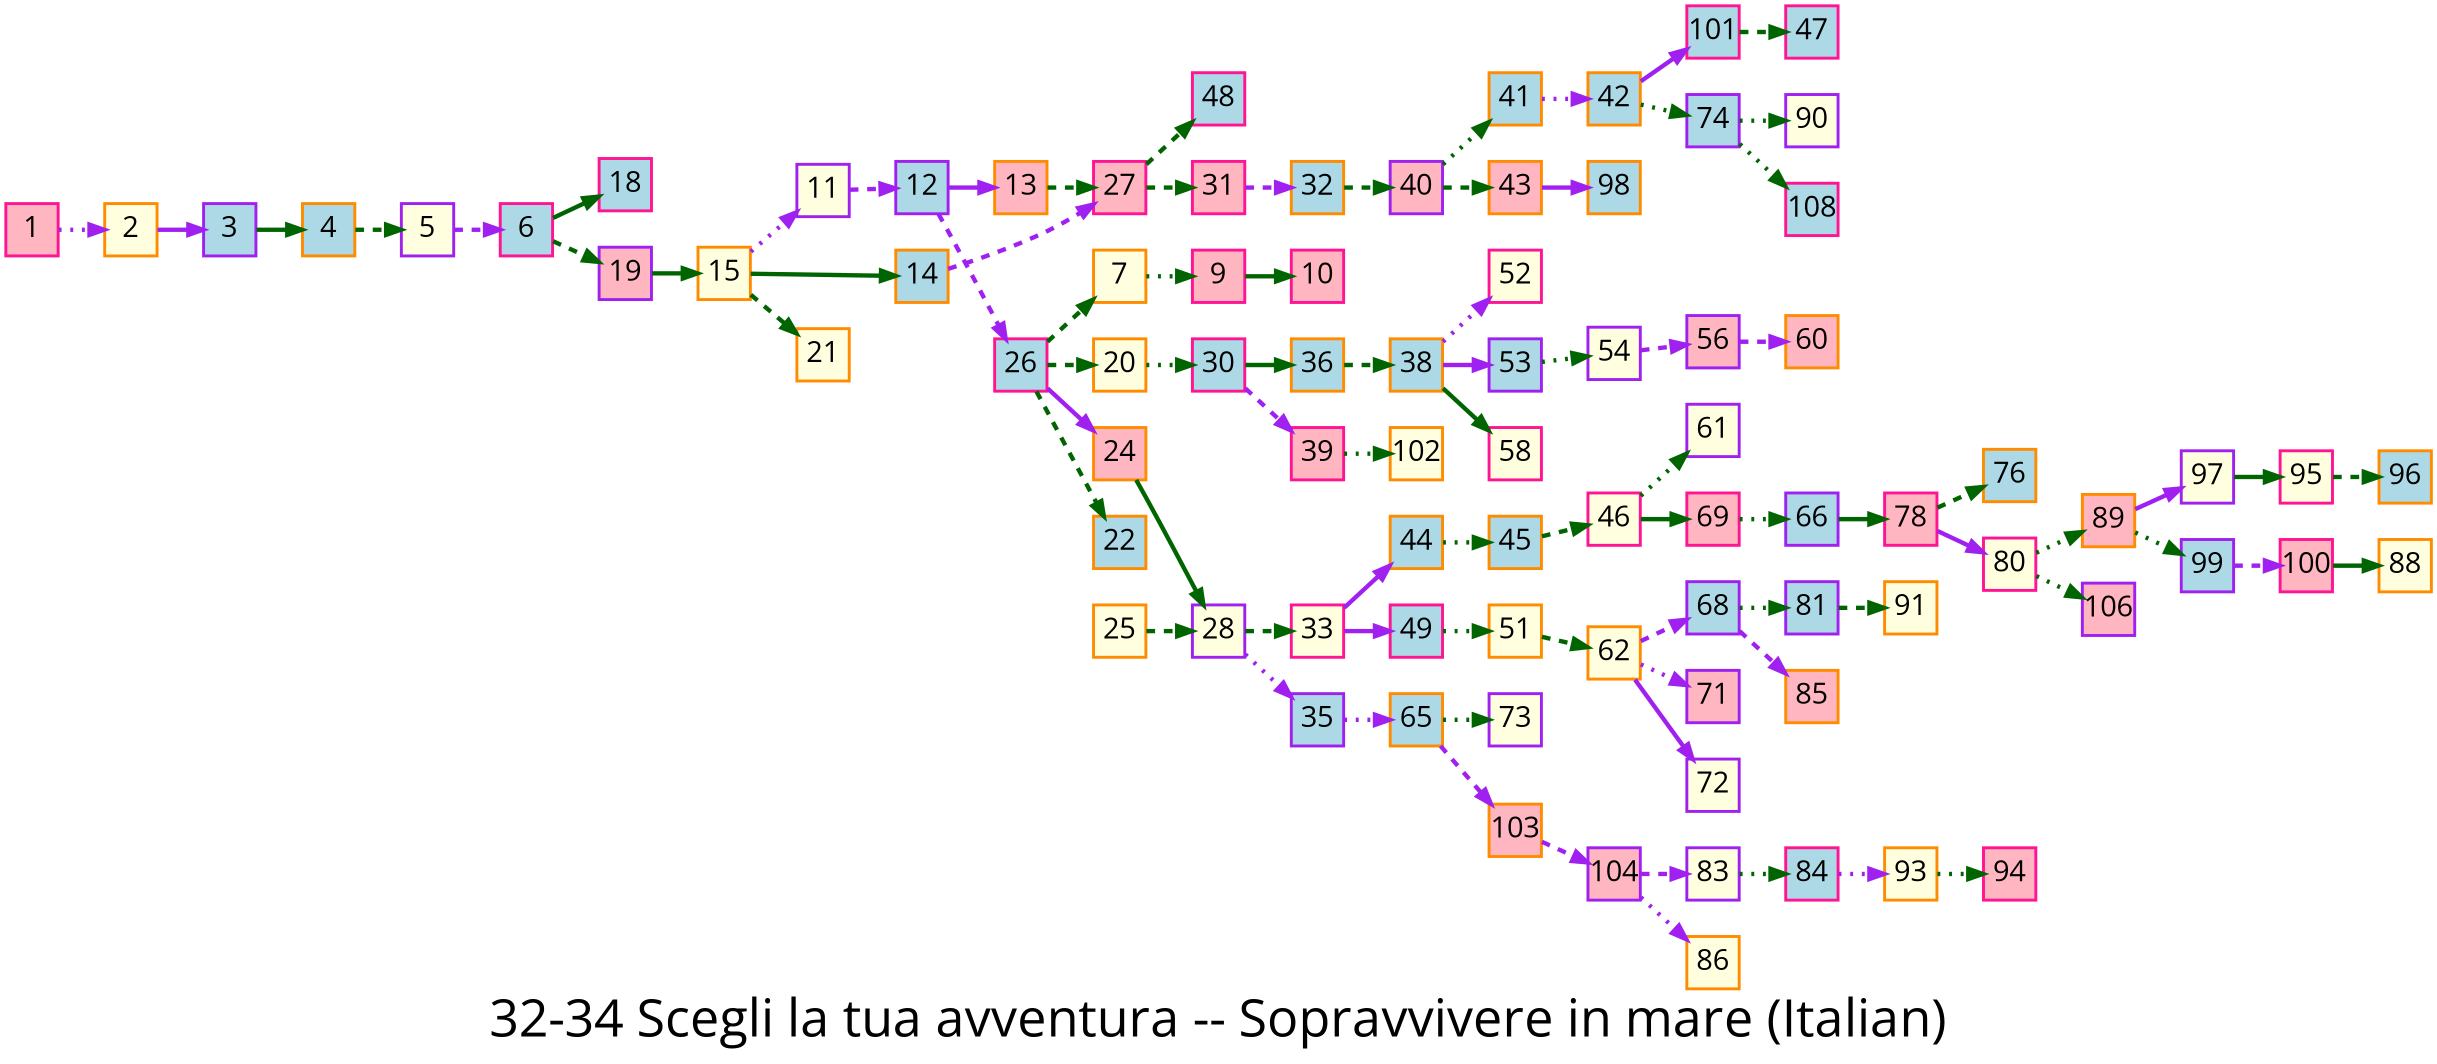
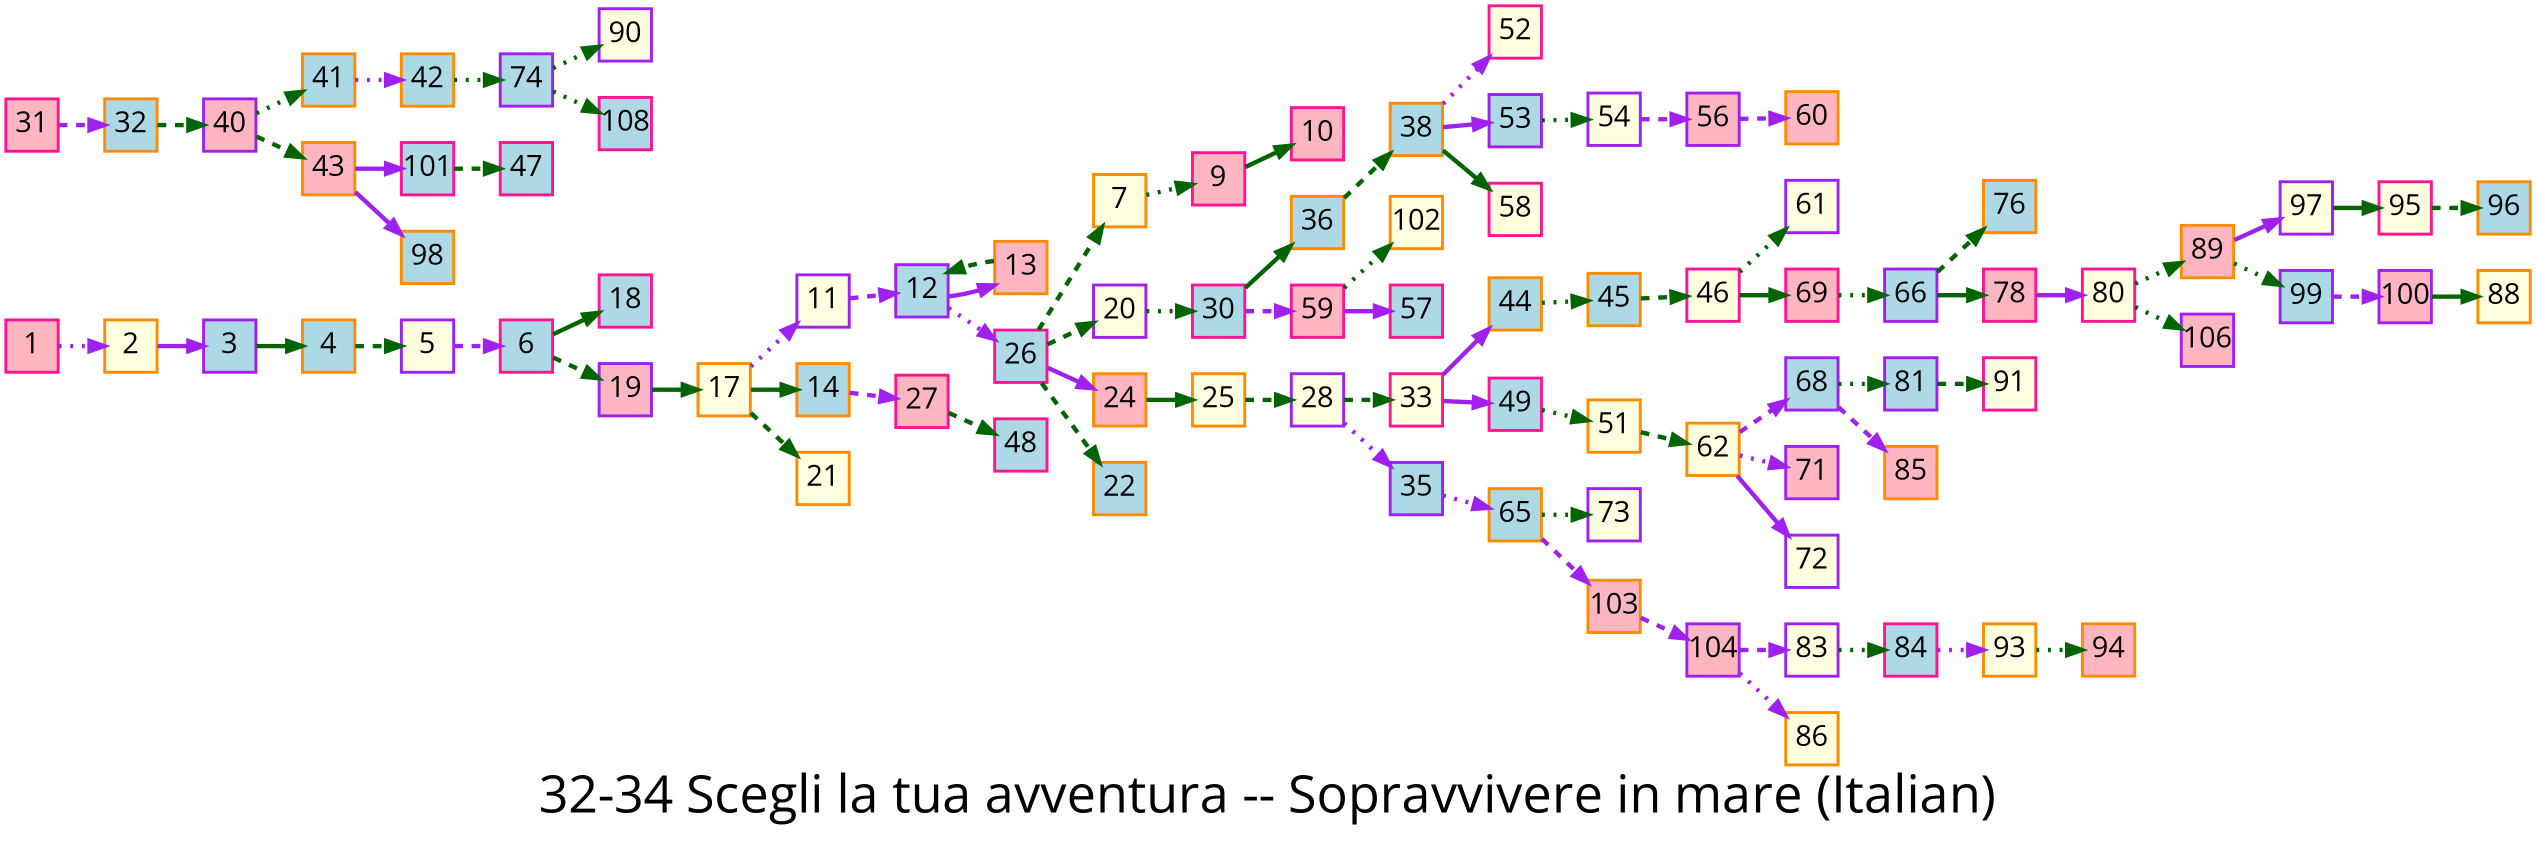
(1657, 70) -> (371, 169)
(1063, 188) -> (978, 264)
(1162, 188) -> none
(970, 272) -> (965, 319)
(724, 273) -> (724, 390)
none -> (1416, 311)
(1120, 365) -> (1120, 311)
(1317, 454) -> (1317, 311)
(1953, 501) -> (1955, 256)
(1167, 536) -> (1162, 400)
(2306, 566) -> (2405, 297)
(1911, 608) -> (2010, 384)
(2010, 874) -> (2109, 650)
